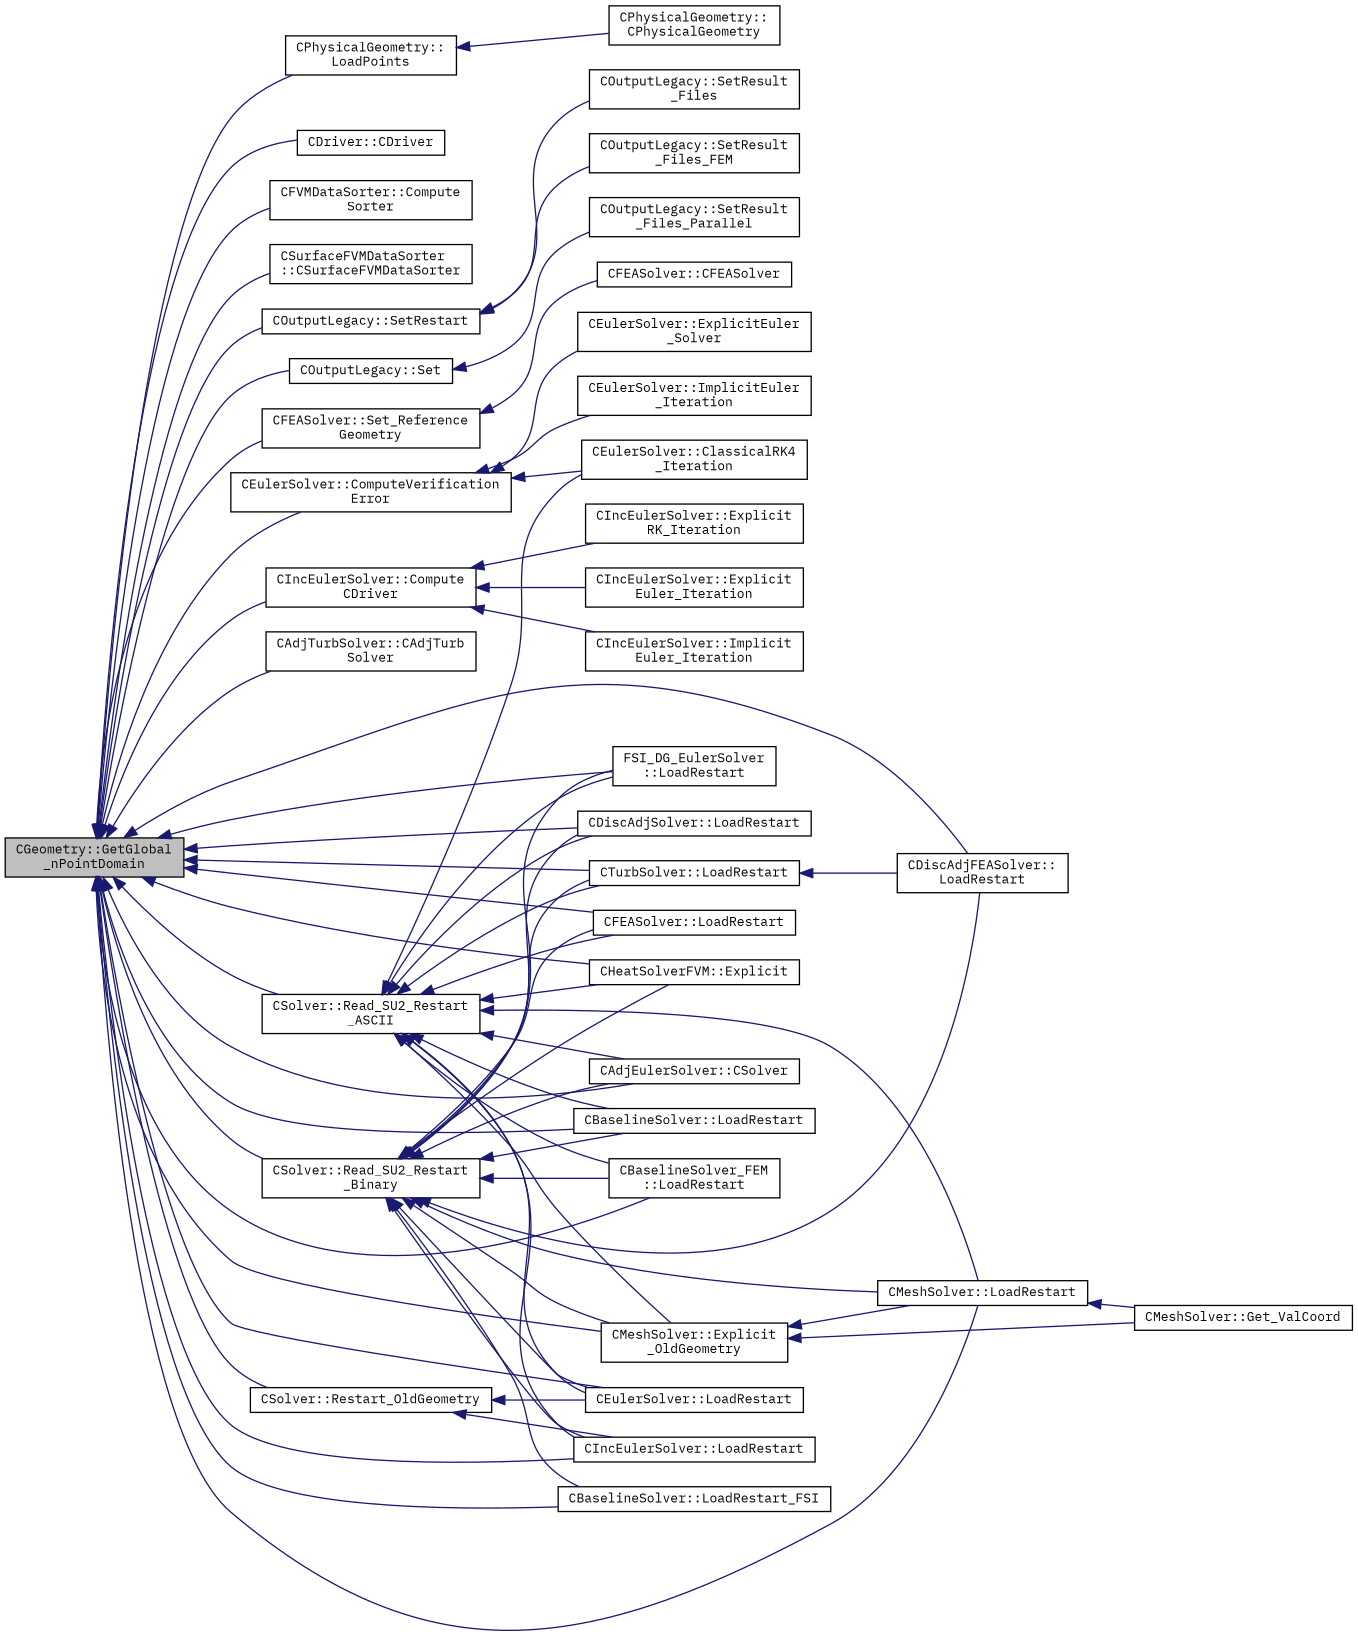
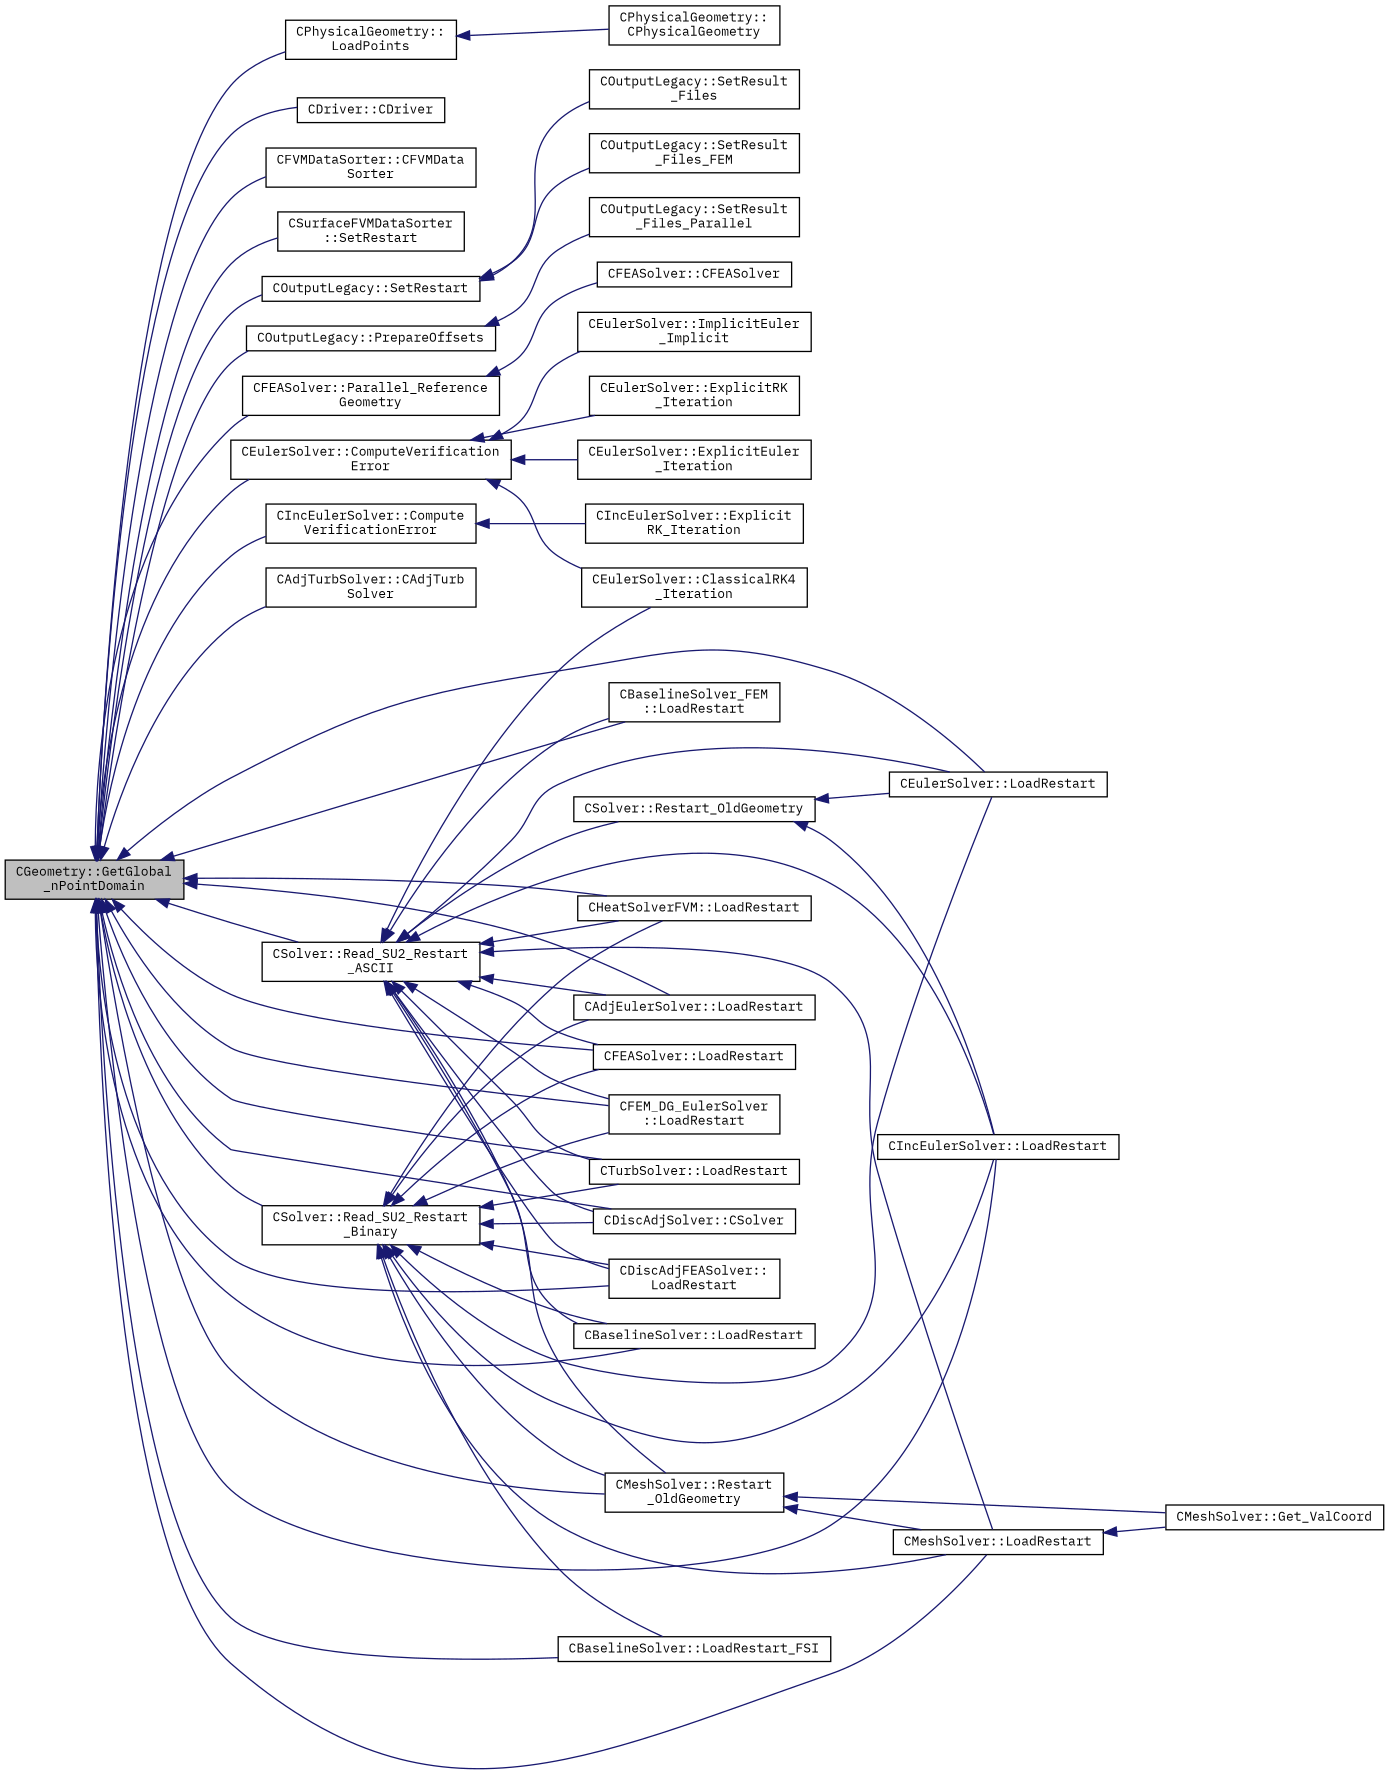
(371, 200) -> (371, 168)
(371, 264) -> (371, 231)
(694, 332) -> (694, 460)
(371, 371) -> (371, 338)
(694, 396) -> (694, 332)
none -> (694, 396)
(371, 428) -> (371, 396)
(371, 587) -> (371, 524)
(694, 587) -> none
(694, 651) -> none
(694, 766) -> (694, 1114)
(694, 824) -> (694, 1221)
(855, 873) -> (531, 1213)
(694, 972) -> (694, 908)
(694, 1071) -> (694, 1008)
(551, 1178) -> none
(159, 1195) -> (507, 867)
(694, 1343) -> (694, 1493)
